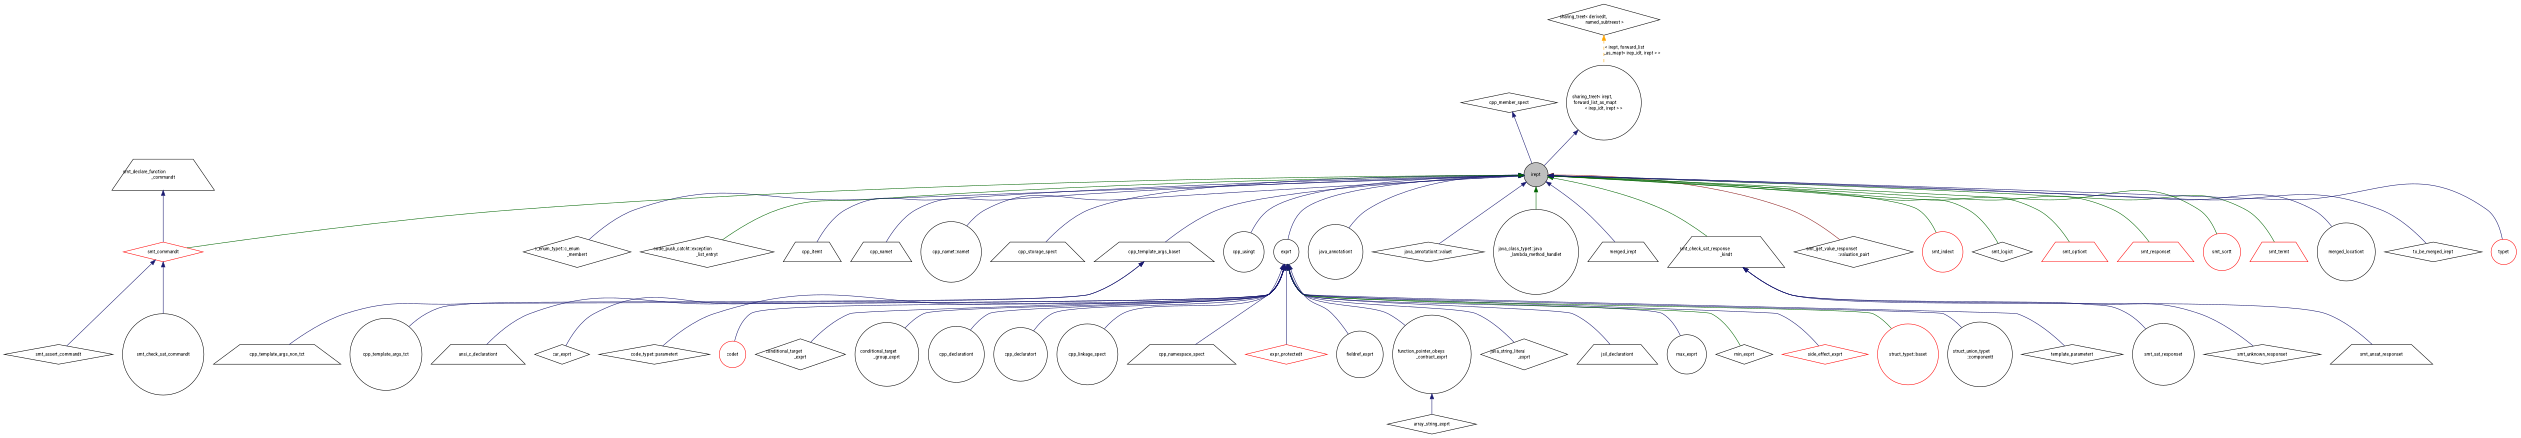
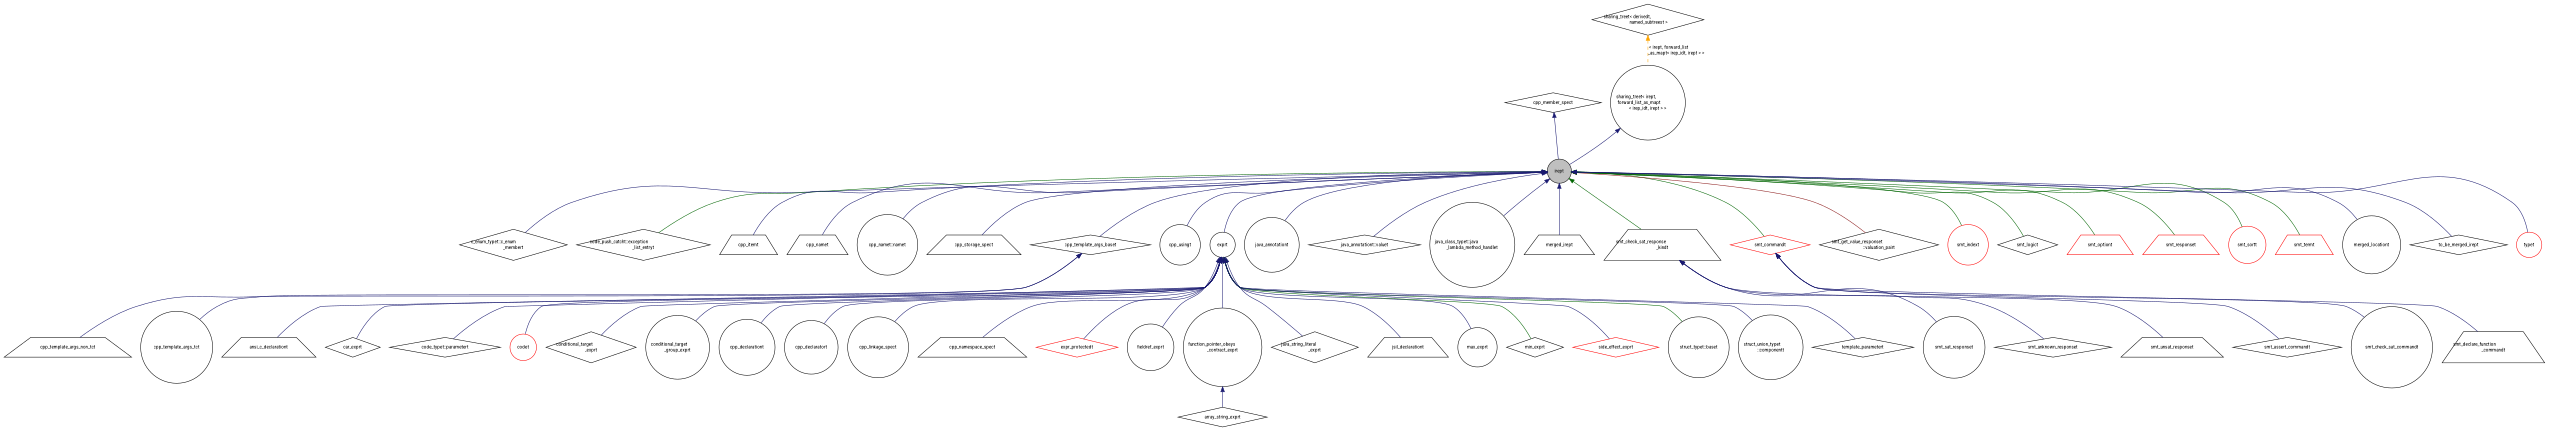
(1536, 201) -> (1524, 198)
(163, 219) -> (2126, 297)
(1154, 252) -> (1091, 245)
(1908, 354) -> (1699, 347)
